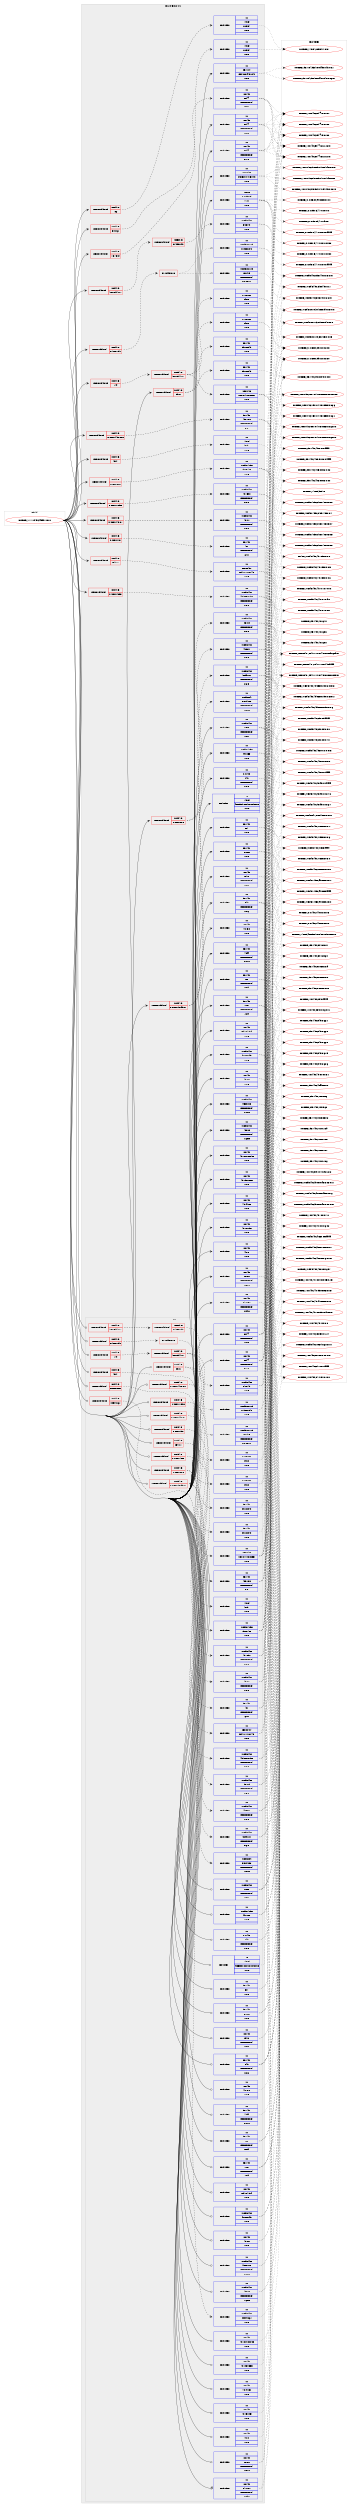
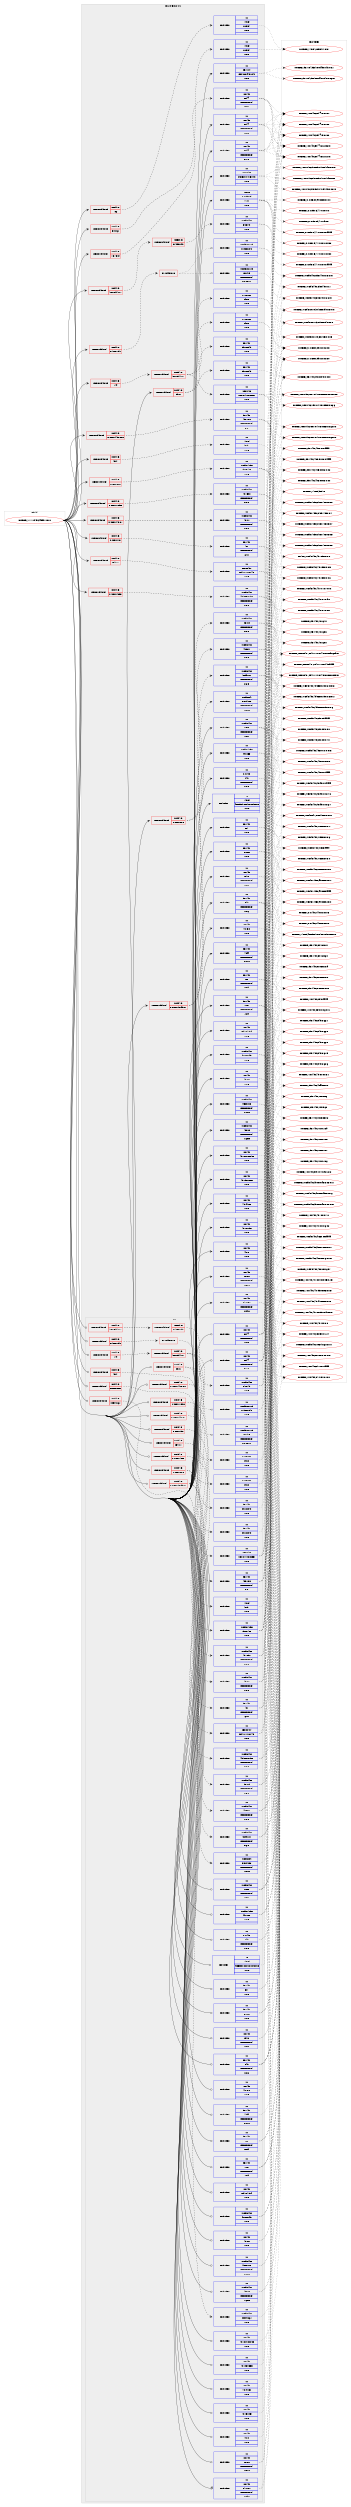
(314, 146) -> (314, 146)
(314, 416) -> none
